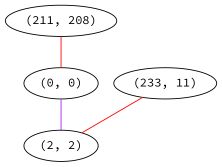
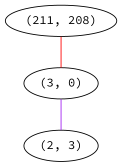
(61, 83) -> (61, 83)
(165, 83) -> none
(61, 146) -> (61, 146)
